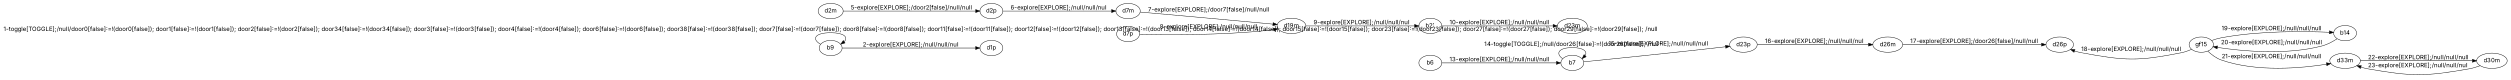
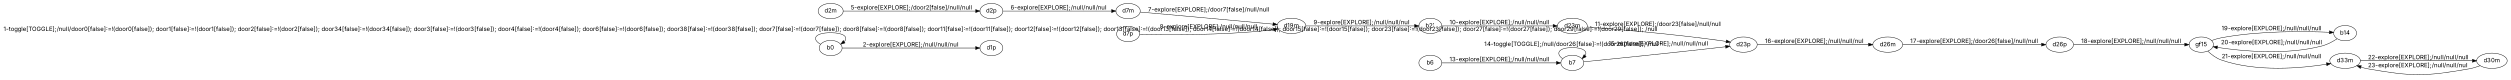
none -> (1657, 33)
(831, 48) -> (831, 48)
(2133, 59) -> (2129, 45)
